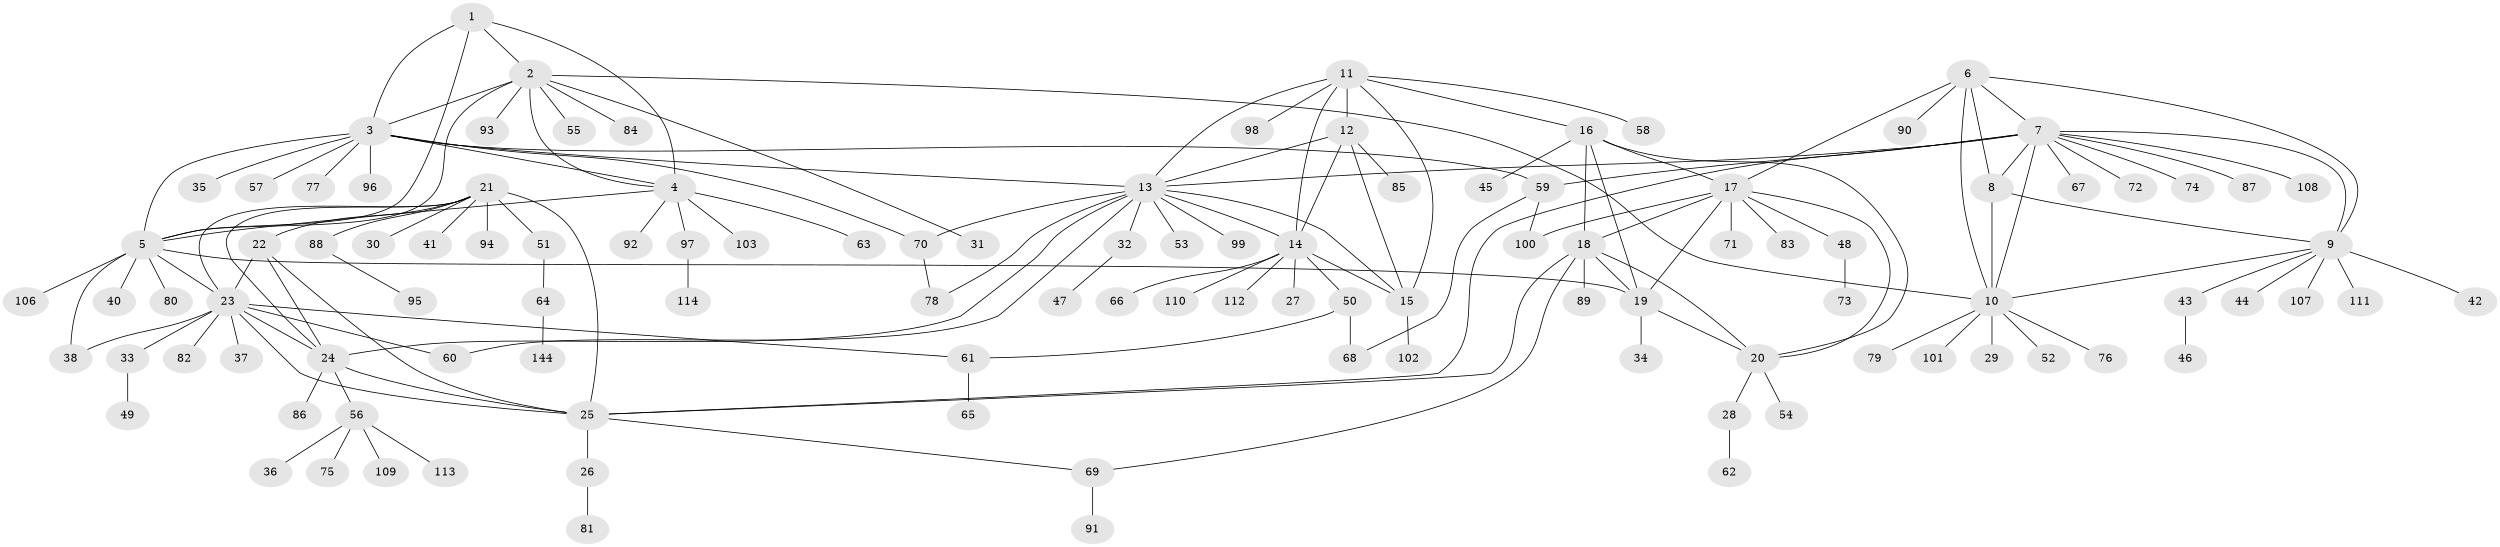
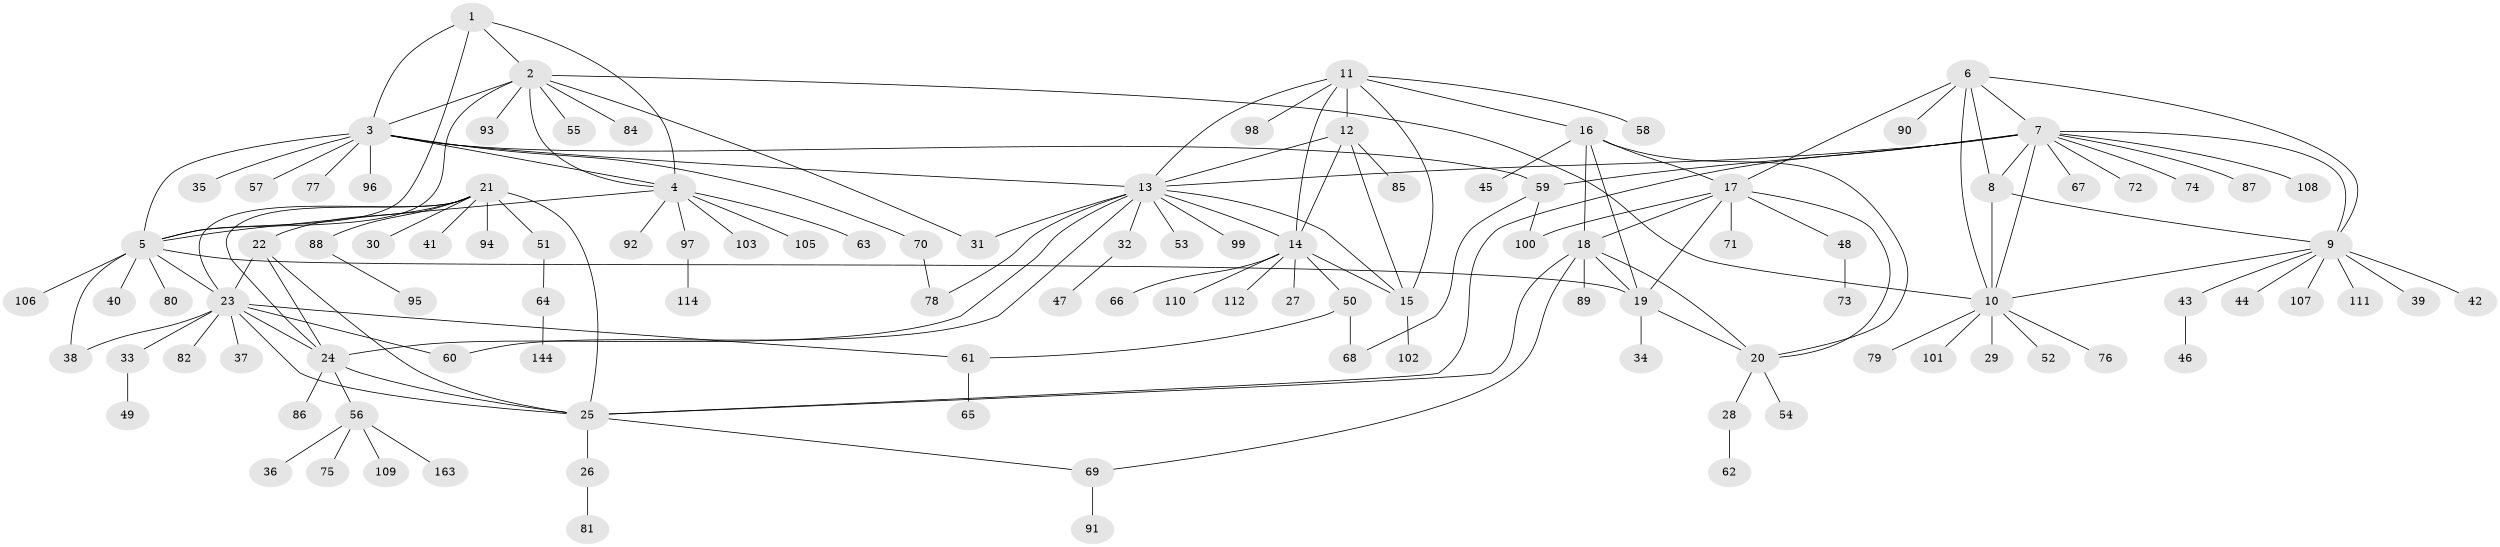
(1030, 209) -> (1060, 214)
none -> (806, 245)
(1788, 245) -> none
none -> (2419, 302)
(445, 473) -> (445, 473)
